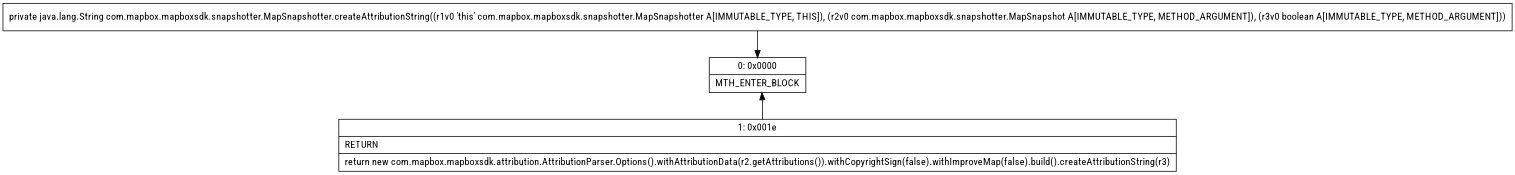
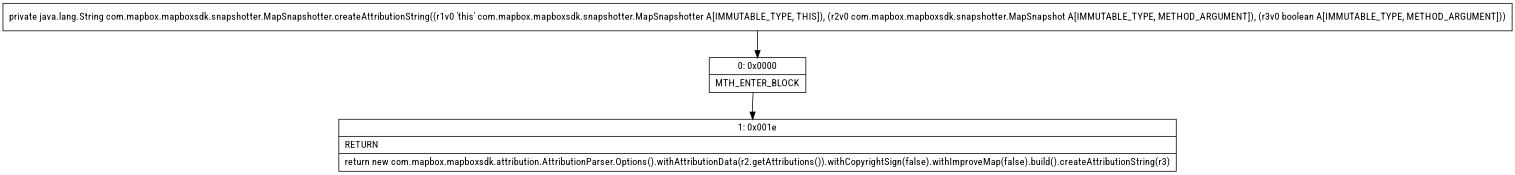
(763, 110) -> (753, 102)
